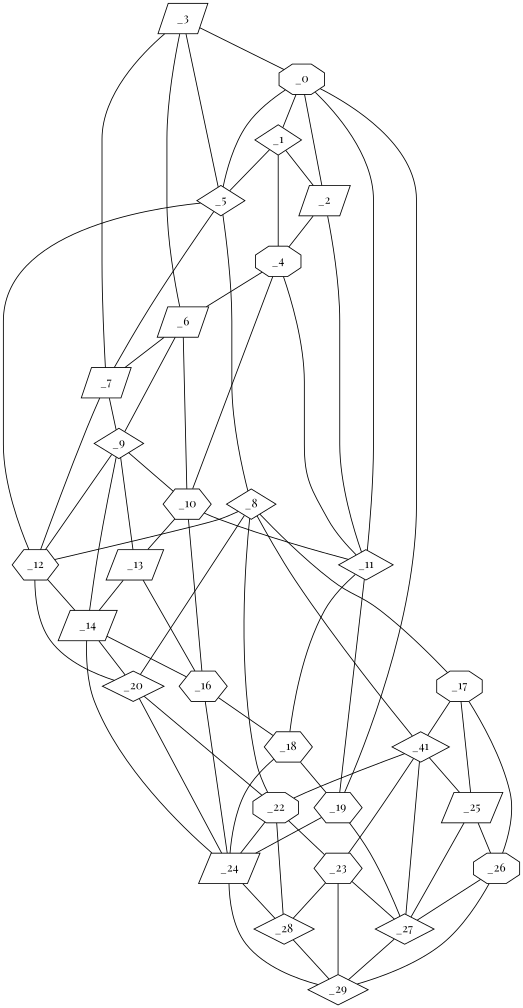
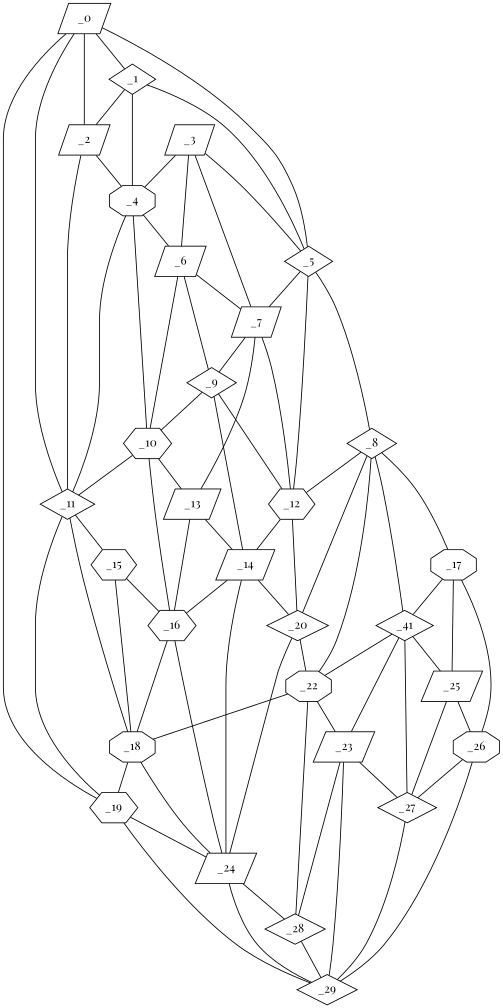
(242, 49) -> (160, 171)
(302, 79) -> (84, 19)
(127, 504) -> (239, 412)
none -> (114, 565)
(288, 747) -> (132, 747)
(253, 838) -> (220, 717)
(338, 868) -> (344, 747)
(378, 868) -> (205, 918)
